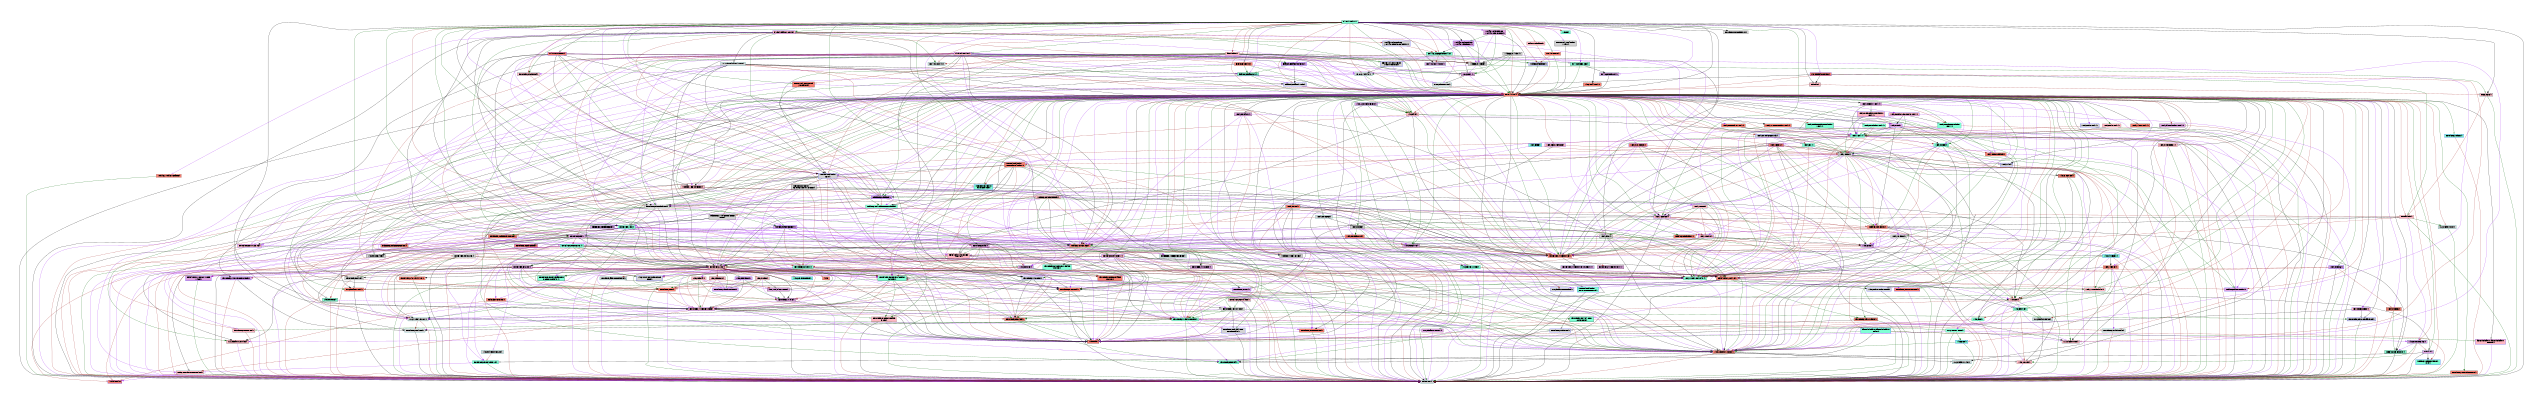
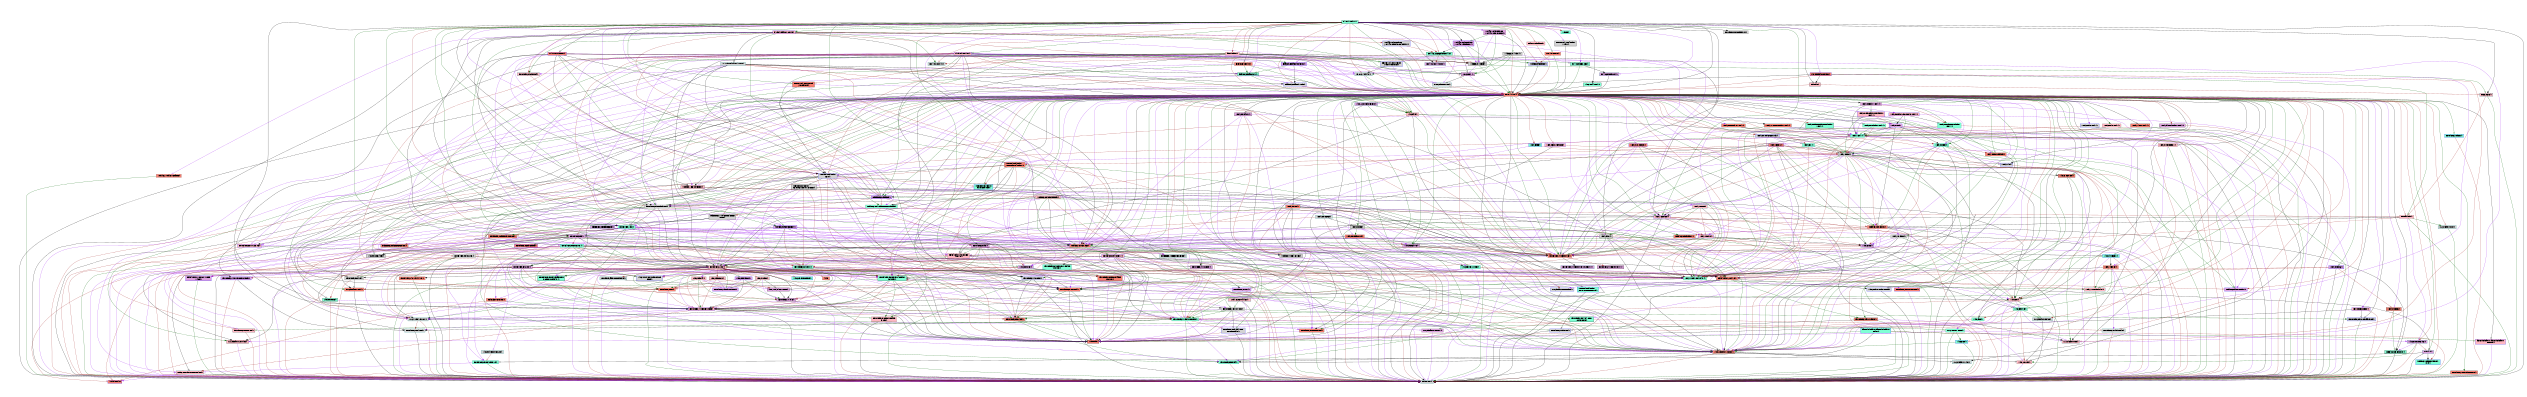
(1592, 85) -> (1592, 85)
(1882, 100) -> (1882, 100)
(1440, 101) -> (1529, 113)
(543, 198) -> (543, 198)
(486, 230) -> (486, 230)
(1455, 288) -> (1378, 286)
(1931, 290) -> (1944, 322)
(1239, 300) -> (1239, 300)
